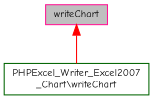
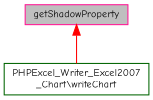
(77, 15) -> (77, 15)
